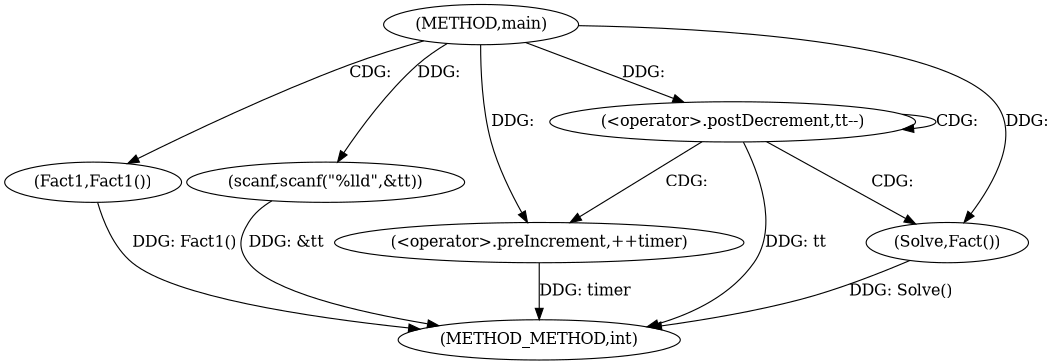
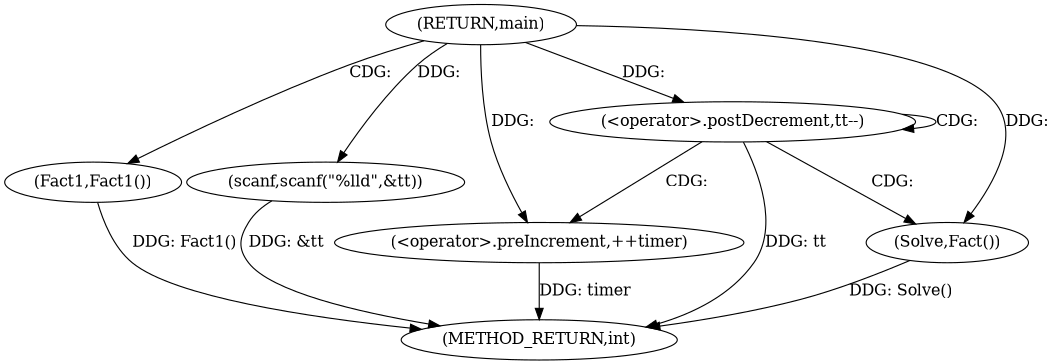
(481, 25) -> (481, 25)
(539, 340) -> (539, 340)
